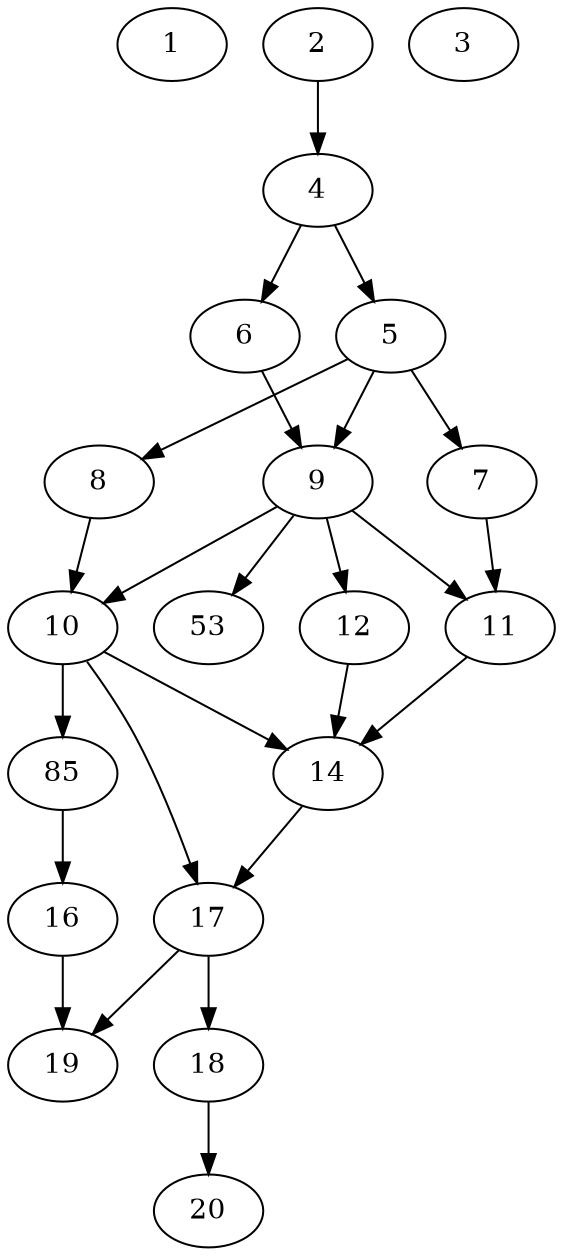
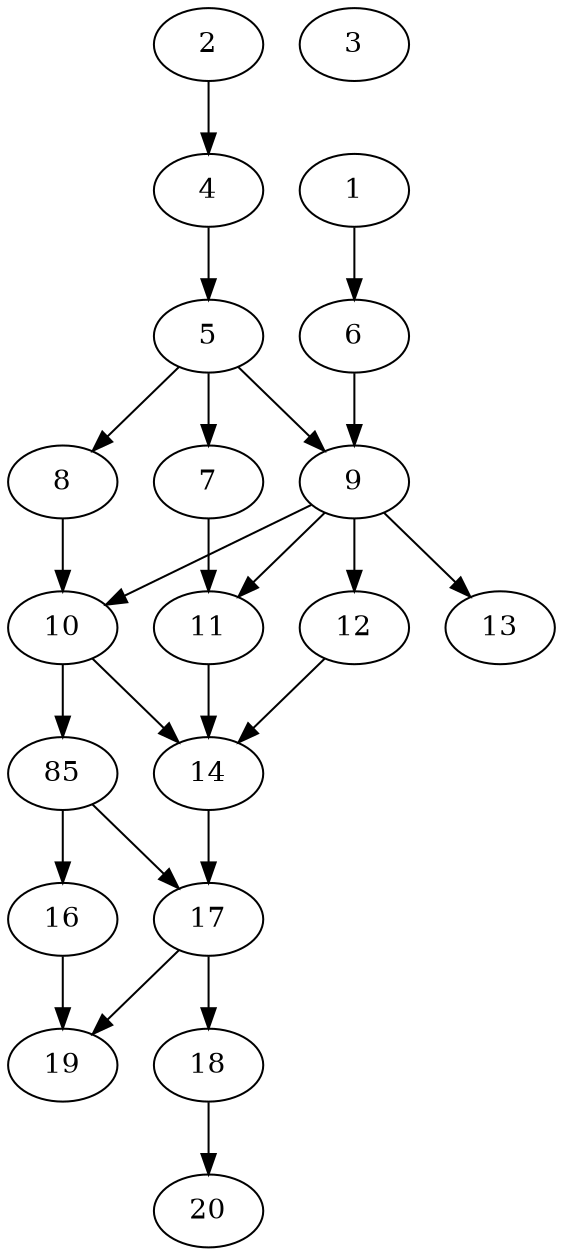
(286, 254) -> (354, 253)
(209, 628) -> (500, 628)
(147, 759) -> (128, 839)
